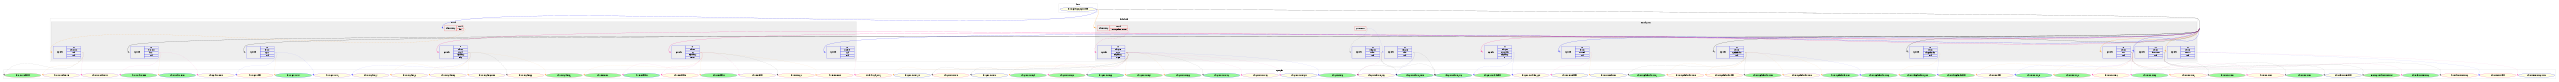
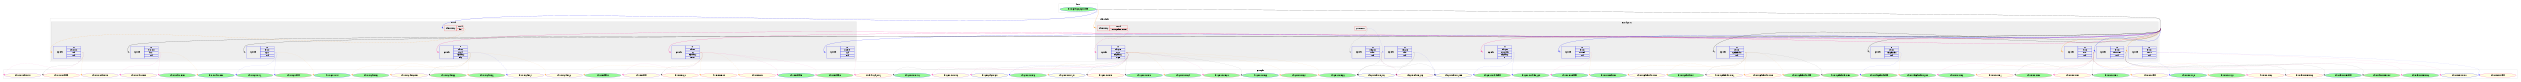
(1078, 9) -> (1078, 9)
(23, 75) -> (61, 75)
(216, 75) -> (139, 75)
(255, 75) -> (293, 75)
(332, 75) -> (255, 75)
(448, 75) -> (371, 75)
(526, 75) -> (448, 75)
(603, 75) -> (758, 75)
(680, 75) -> (835, 75)
(990, 75) -> (1144, 75)
(1299, 75) -> (990, 75)
(1338, 75) -> (1028, 75)
(1415, 75) -> (1454, 75)
(1454, 75) -> (1376, 75)
(1531, 75) -> (1531, 75)
(1570, 75) -> (1570, 75)
(1608, 75) -> (1608, 75)
(1647, 75) -> (1724, 75)
(1724, 75) -> (1802, 75)
(1840, 75) -> (1686, 75)
(1879, 75) -> none
(2343, 75) -> (2343, 75)
(2382, 75) -> (2382, 75)
(2537, 75) -> (2459, 75)
